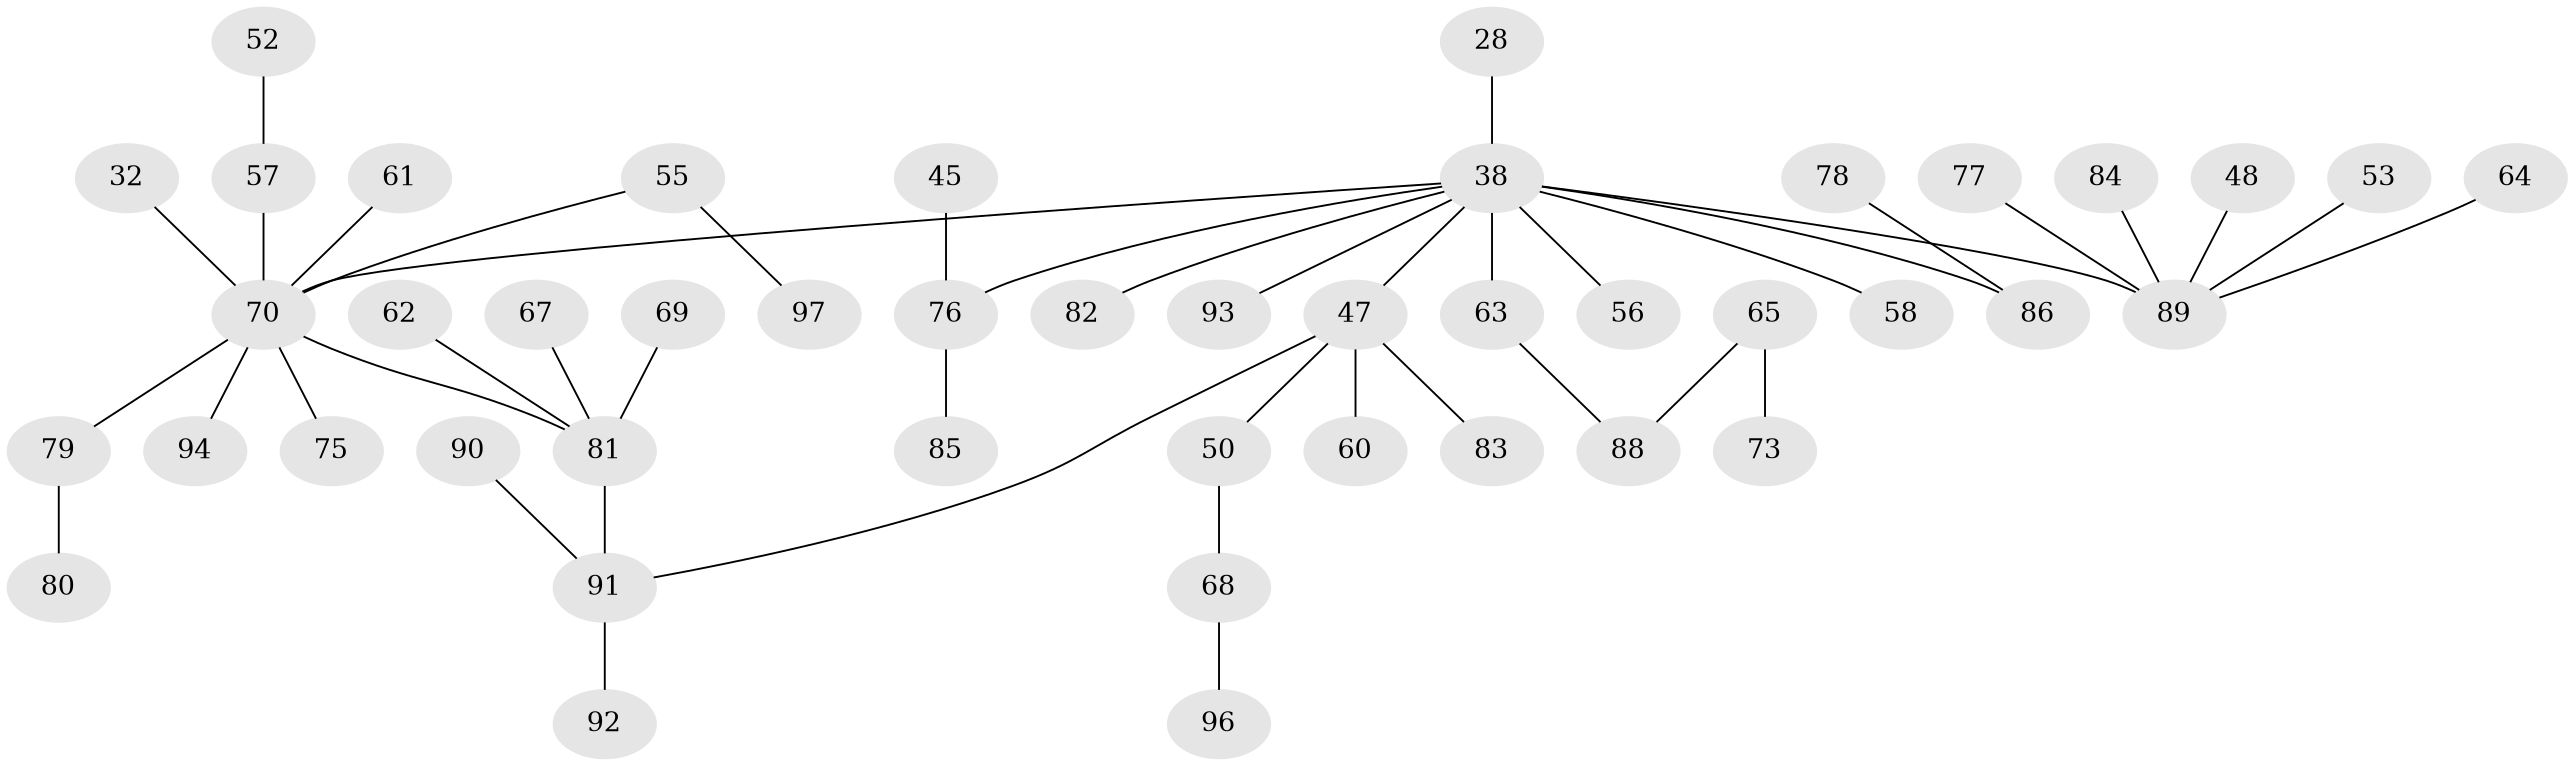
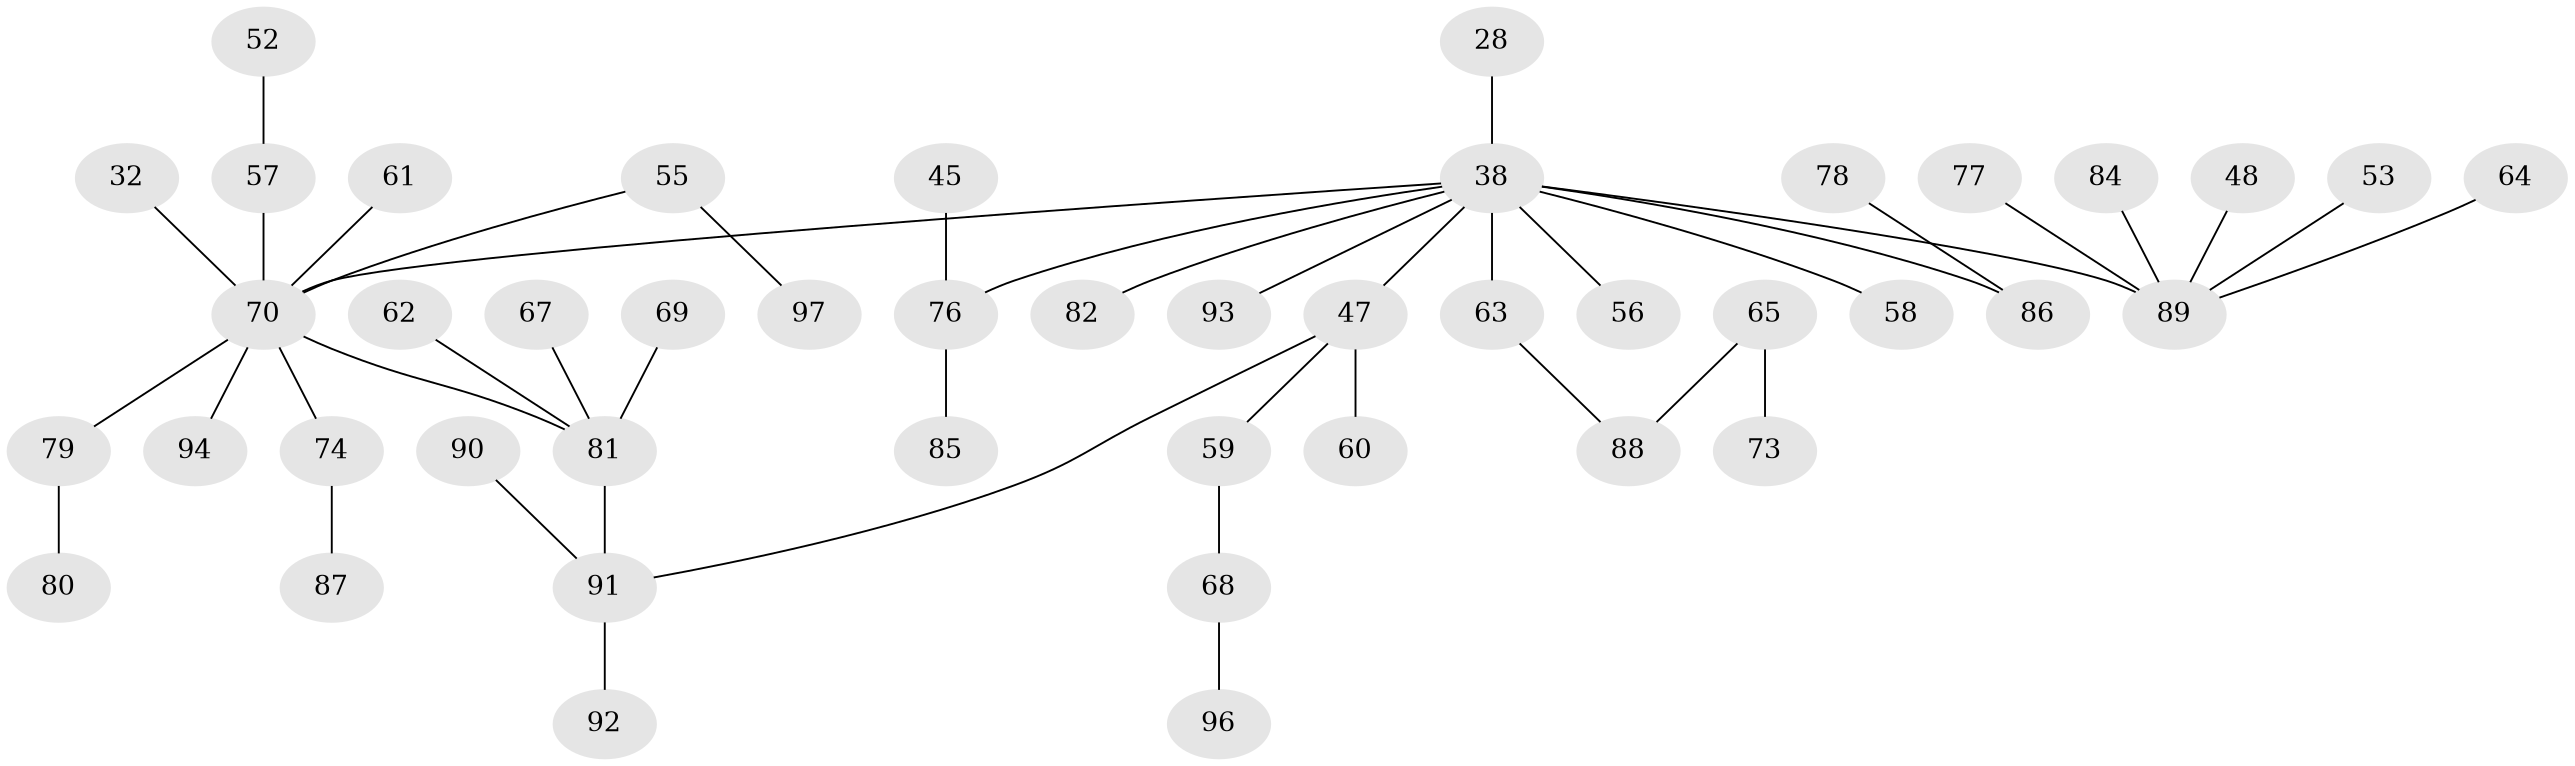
(332, 451) -> (332, 451)
(1219, 451) -> (1219, 451)
(1492, 451) -> none
none -> (332, 588)
